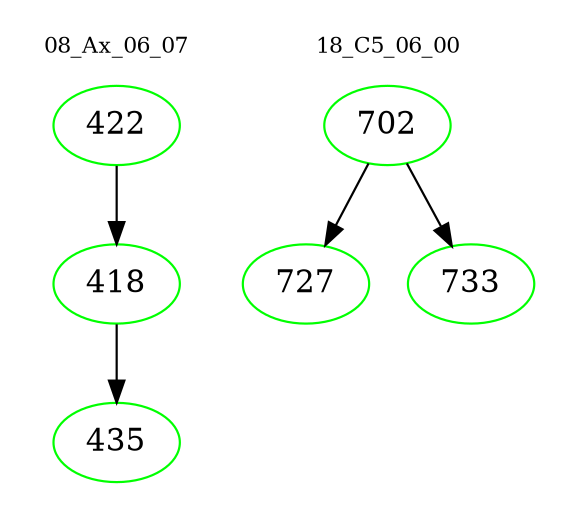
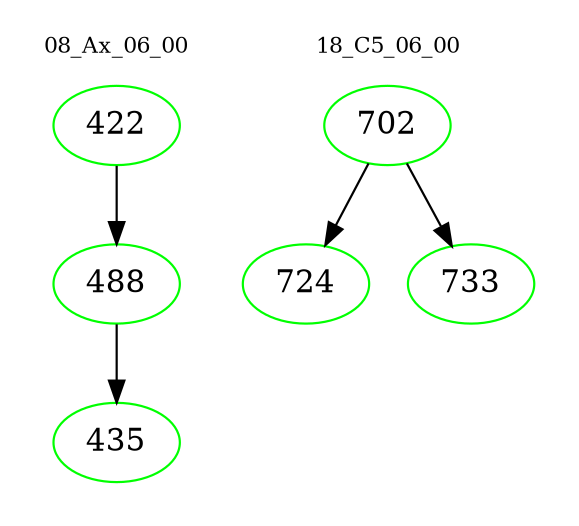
(117, 47) -> (117, 47)
(117, 284) -> (117, 284)
(306, 284) -> (306, 284)
